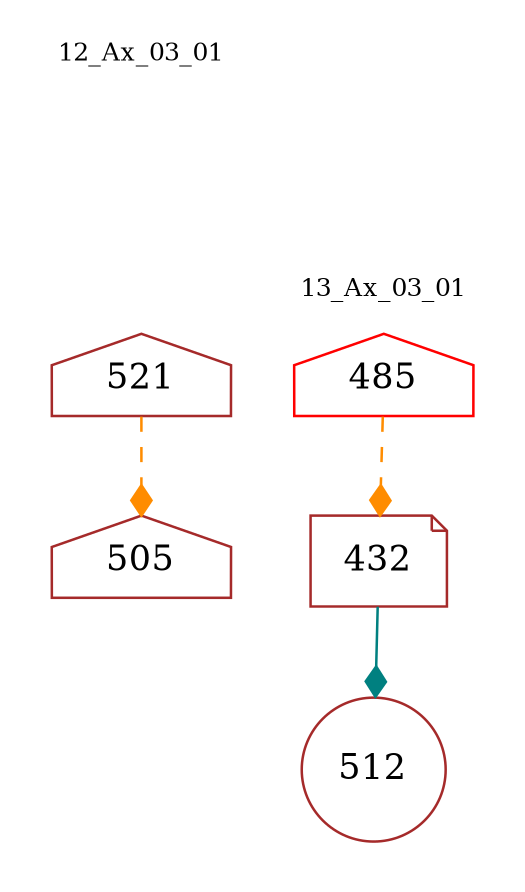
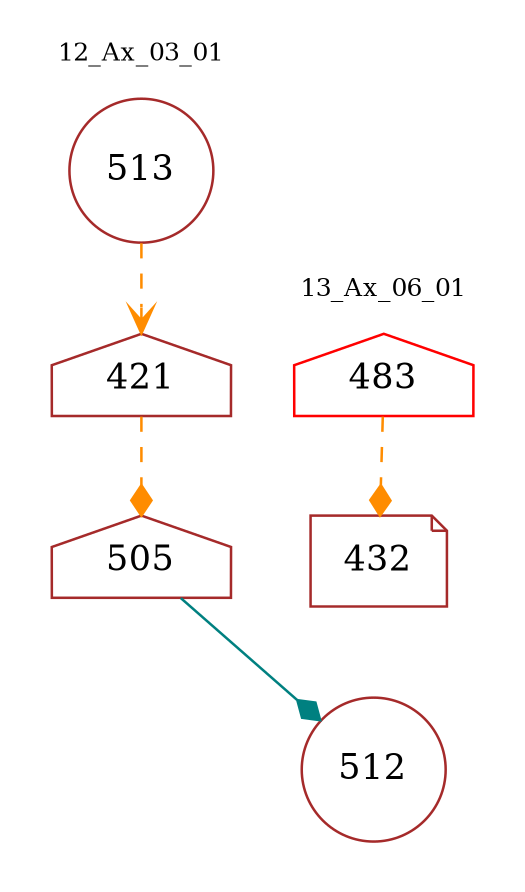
none -> (141, 171)
(384, 290) -> (384, 290)
(141, 379) -> (141, 379)
(384, 379) -> (384, 379)
(377, 637) -> (239, 649)
